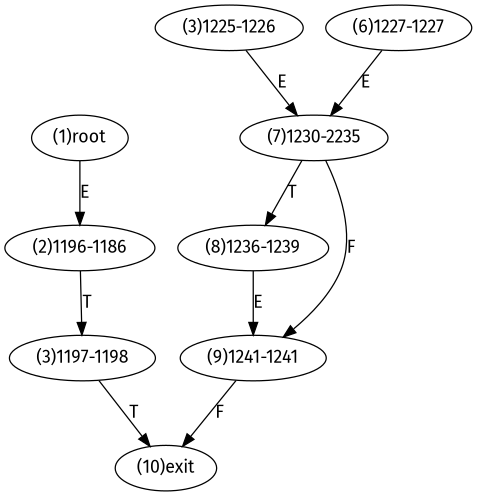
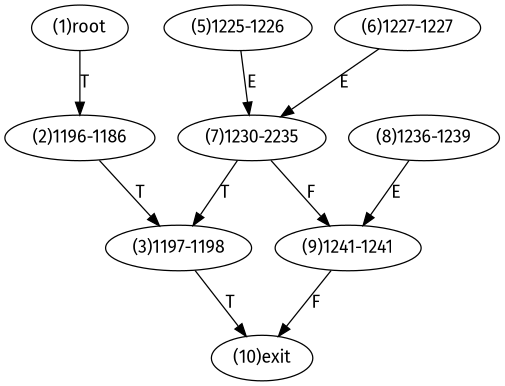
(229, 28) -> (238, 28)
(287, 187) -> (219, 188)
(85, 193) -> (85, 83)
